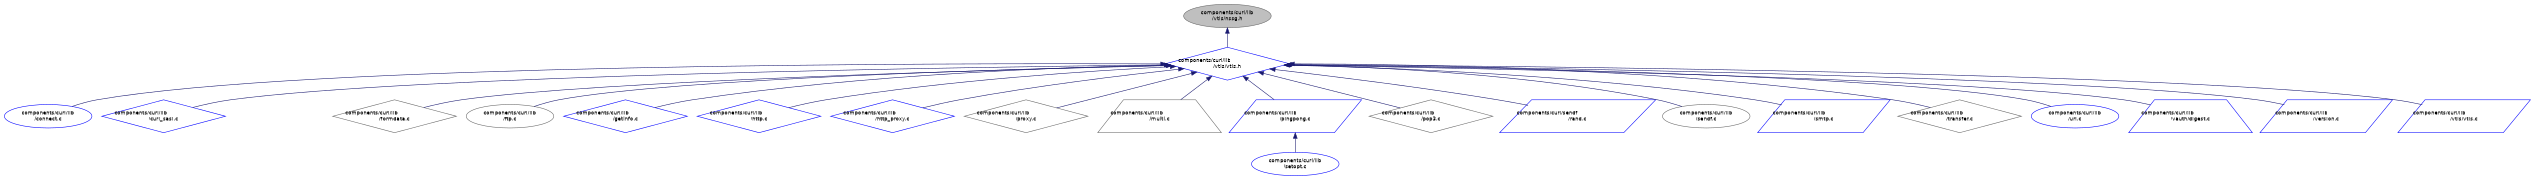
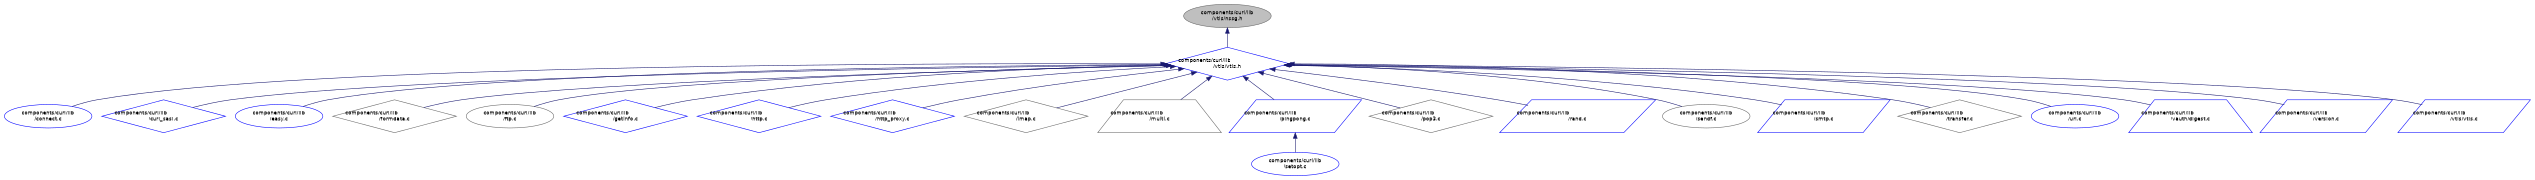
none -> (279, 116)
(1026, 116) -> (1026, 116)
(1578, 116) -> (1578, 116)
